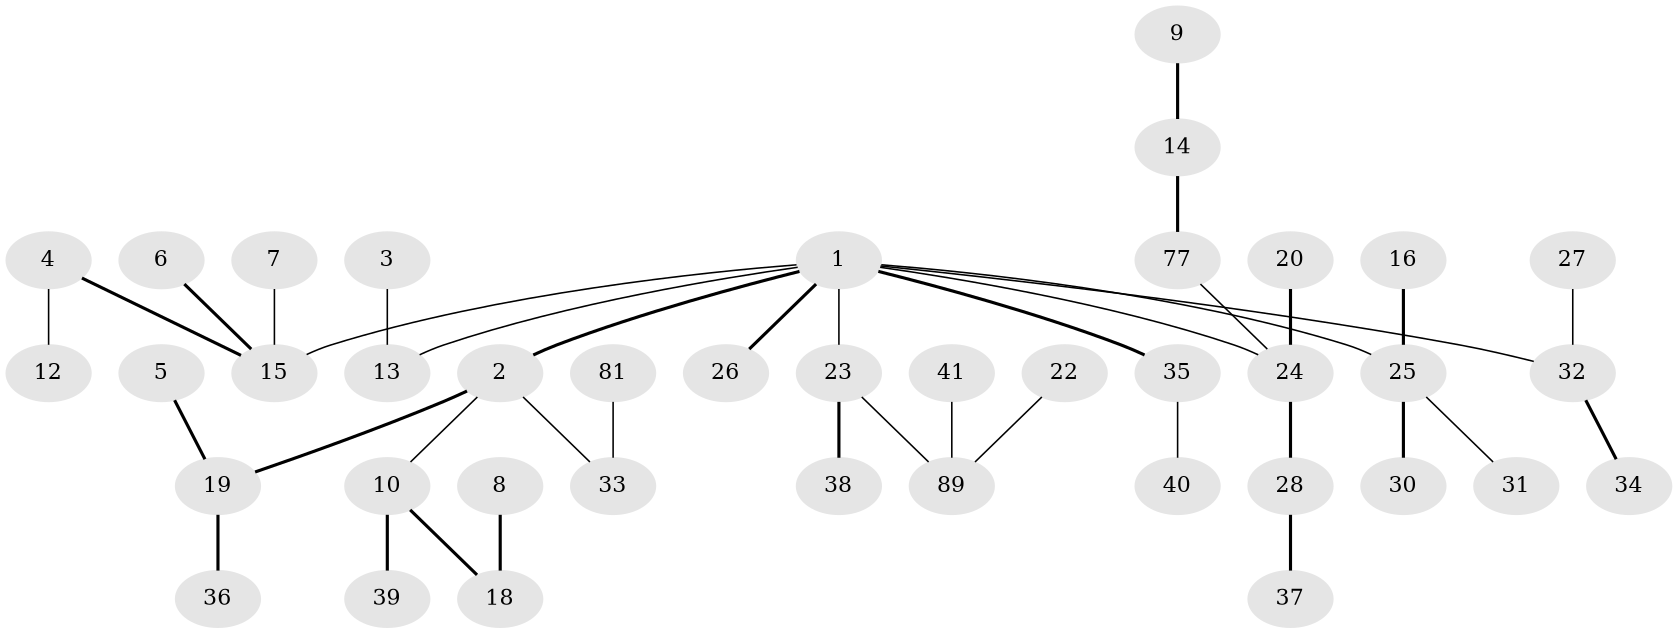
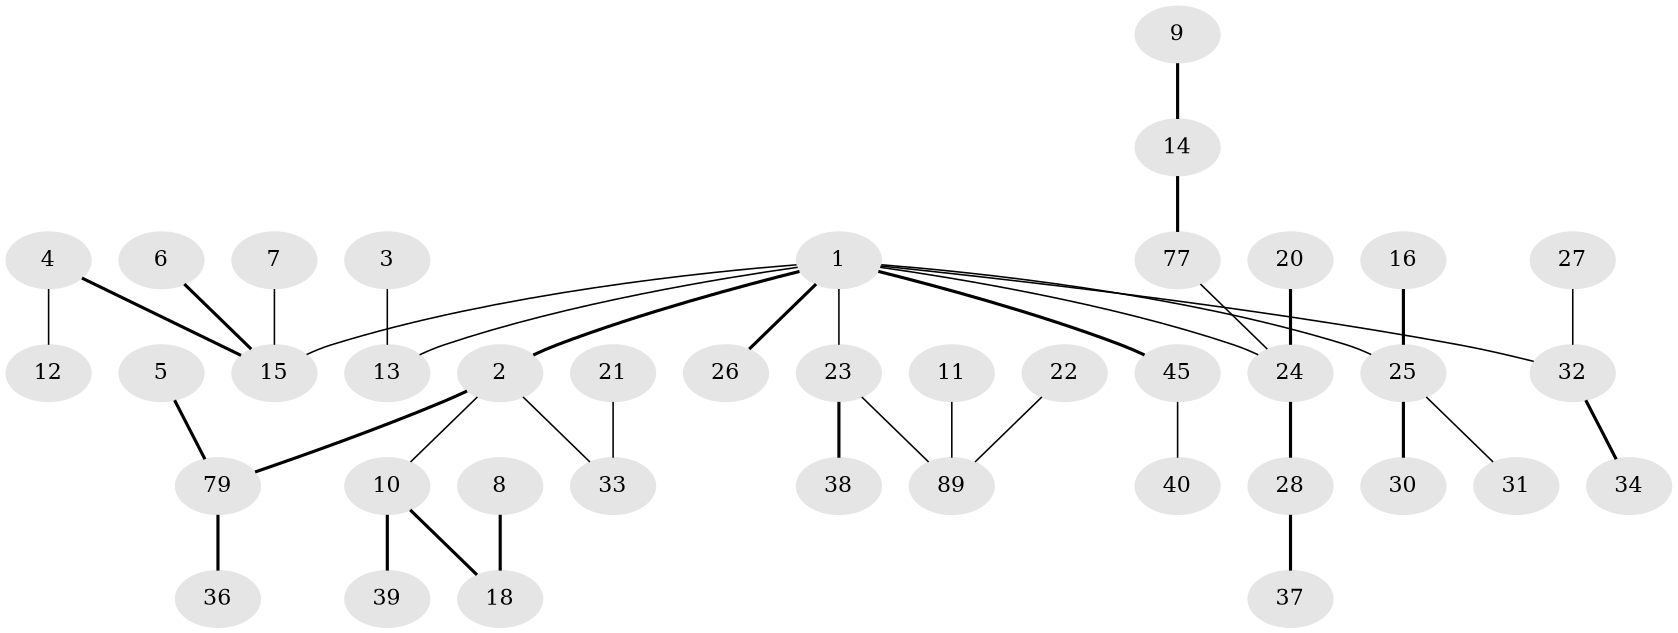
(613, 373) -> (613, 373)
(952, 373) -> (952, 373)
(1178, 373) -> (1178, 373)
(218, 486) -> (218, 486)
